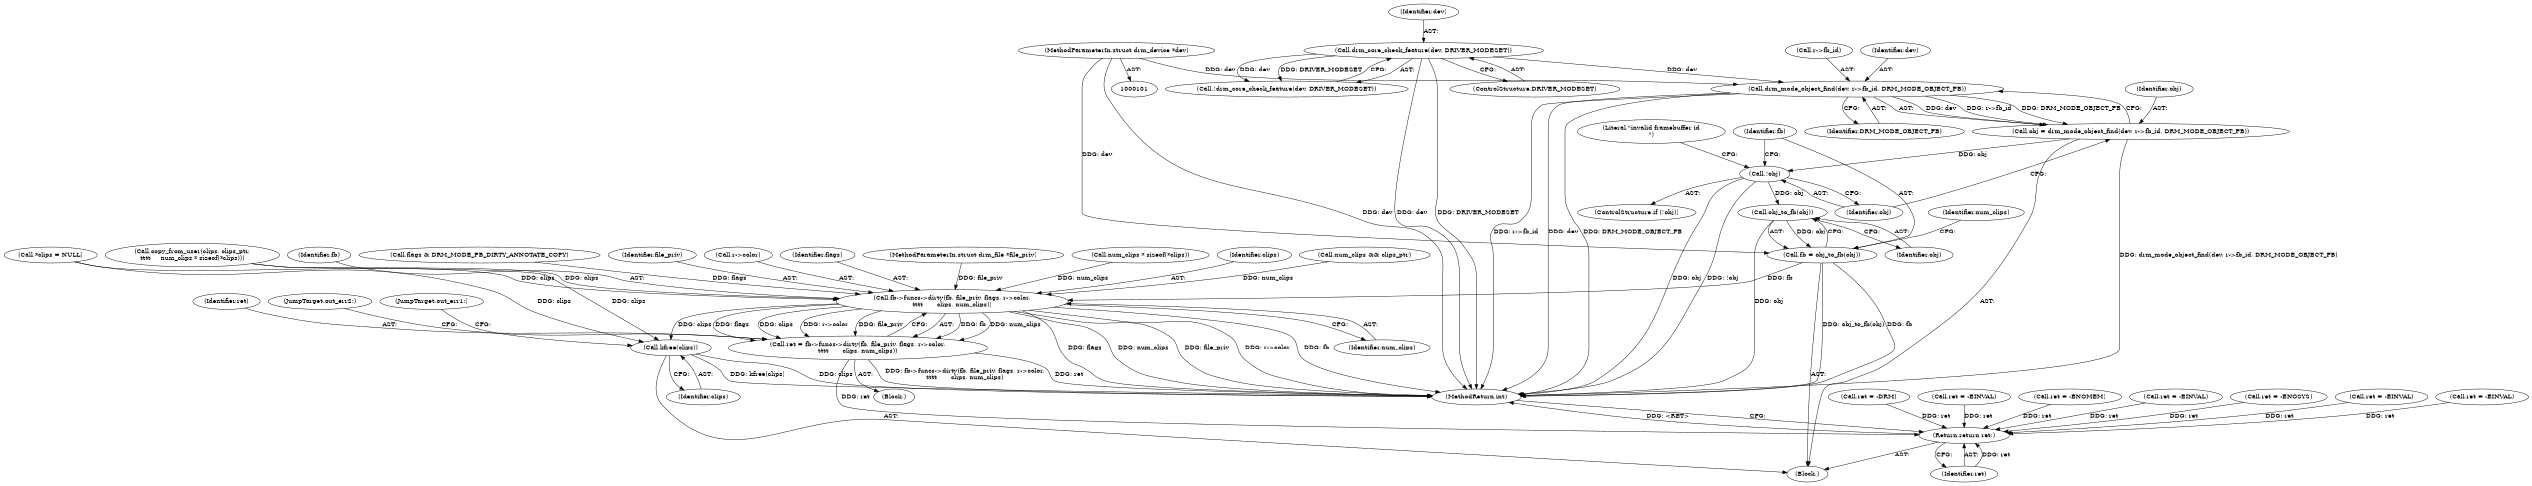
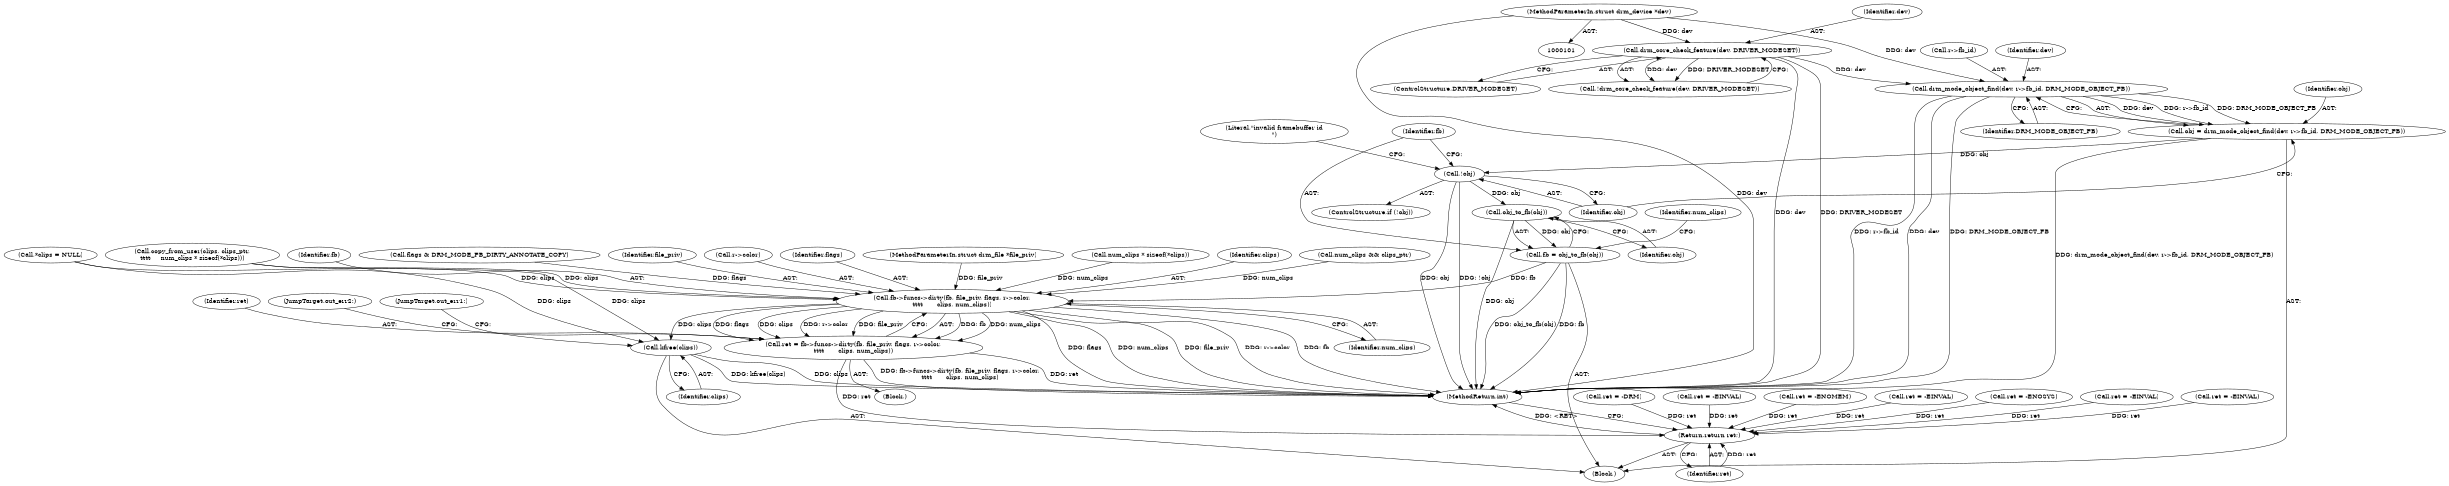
(1341, 236) -> (1653, 31)
